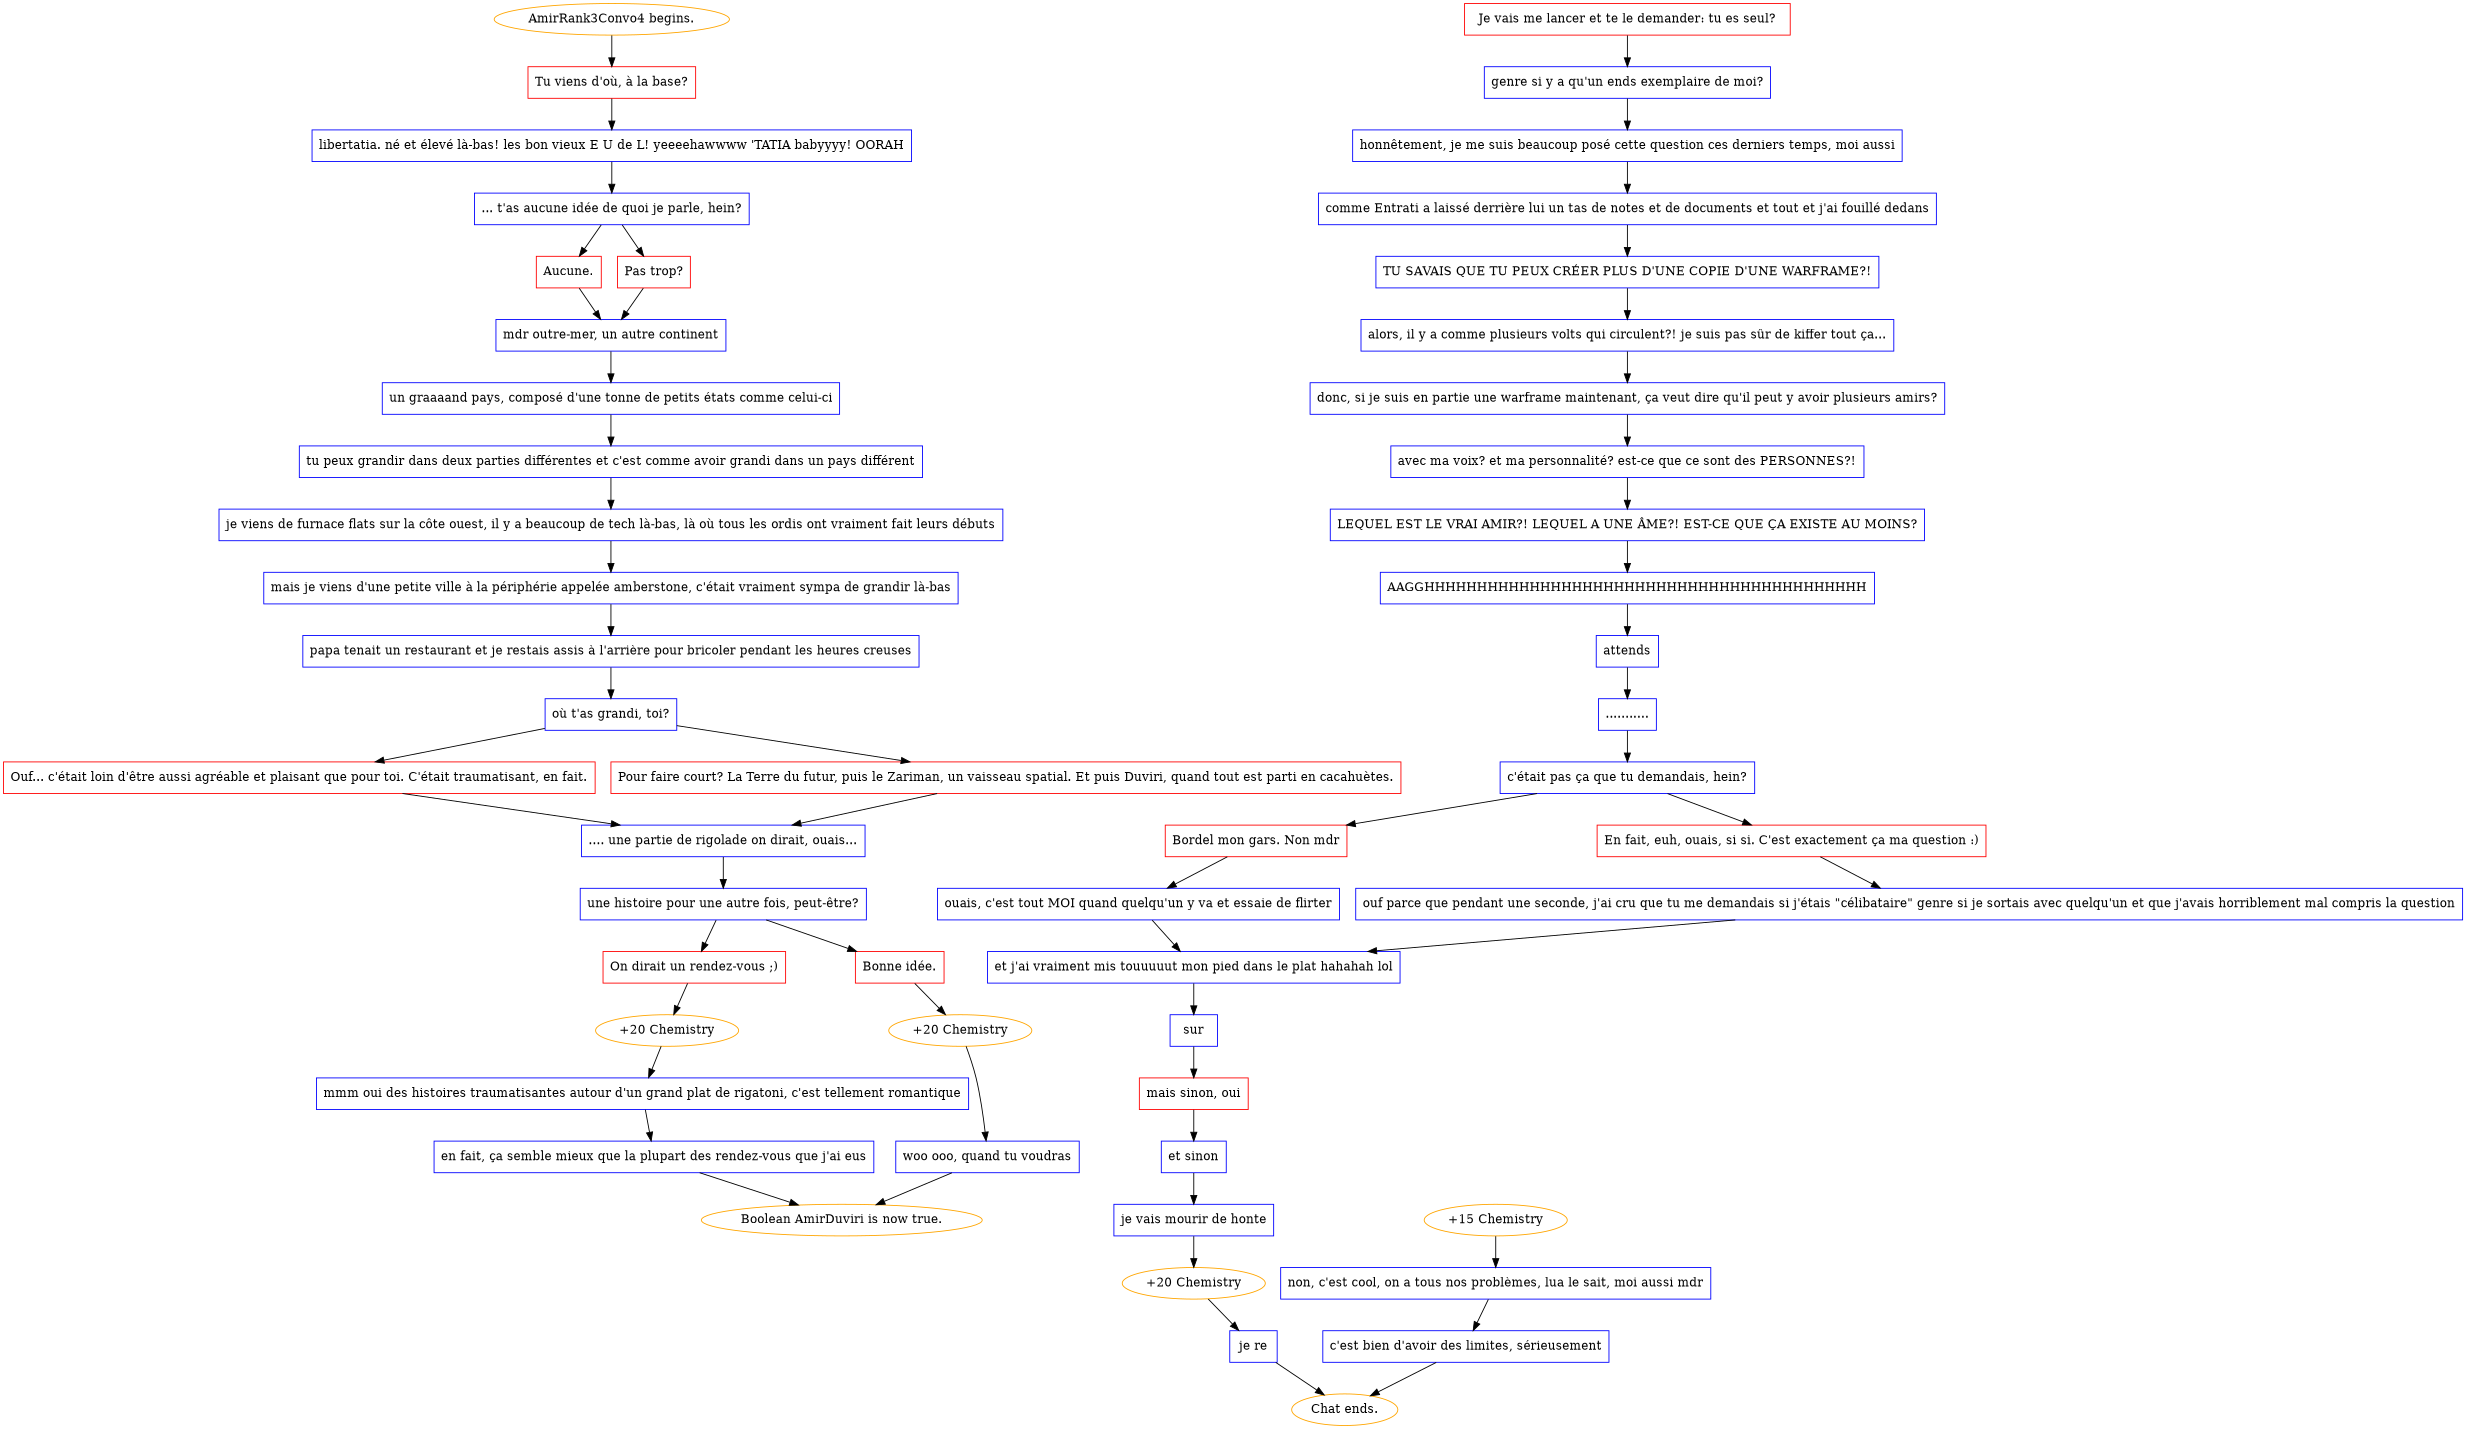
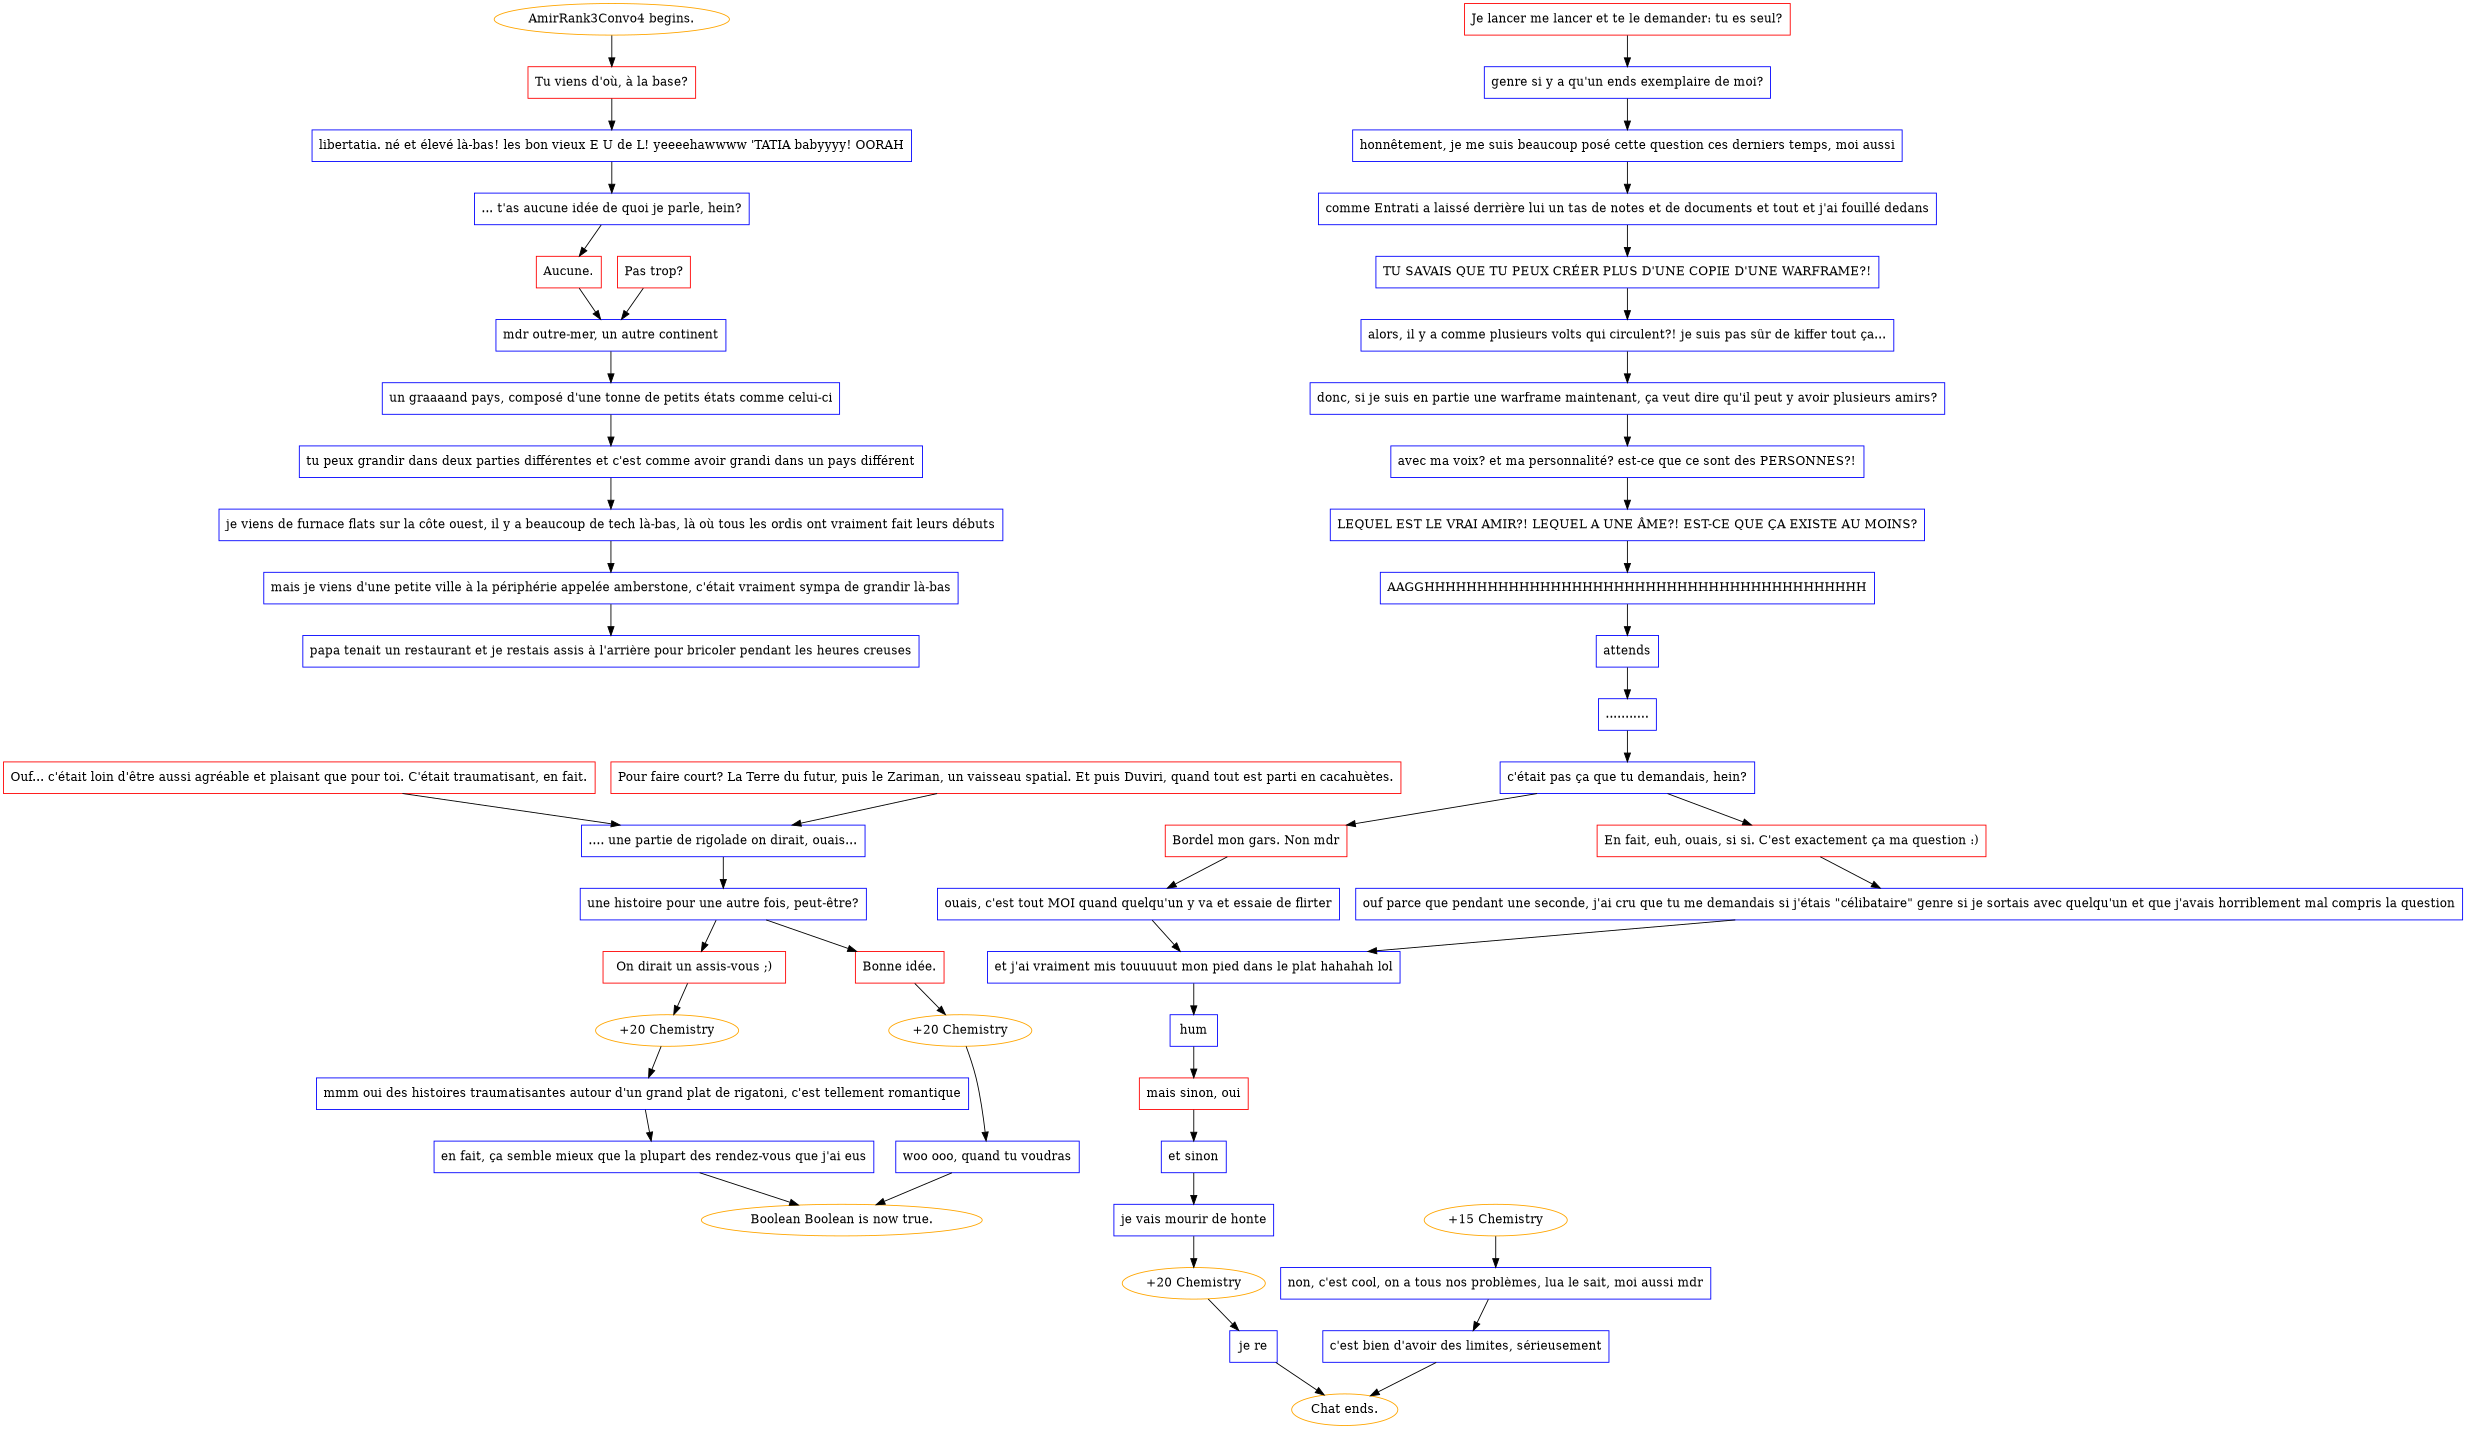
(1627, 19) -> (1627, 19)
(630, 237) -> none
(611, 715) -> none
(694, 967) -> (694, 967)
(1194, 1031) -> (1194, 1031)
(842, 1220) -> (842, 1220)
